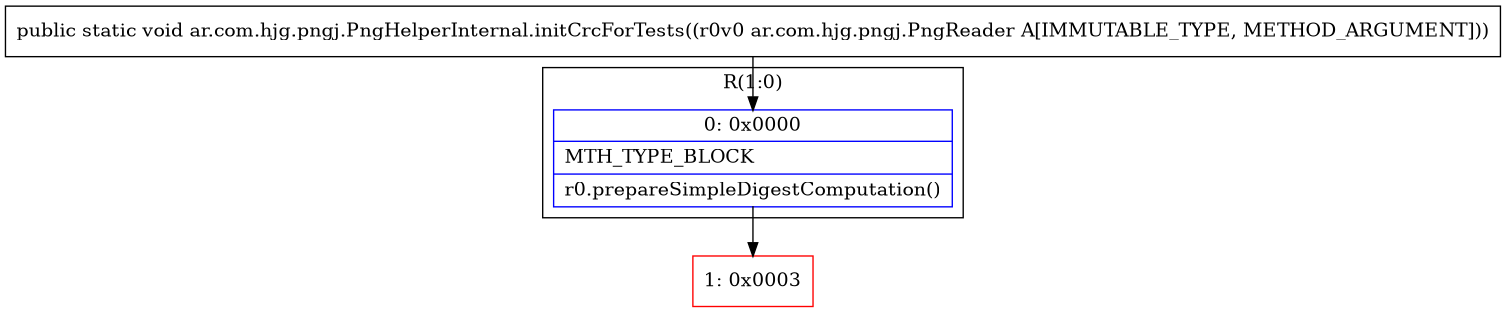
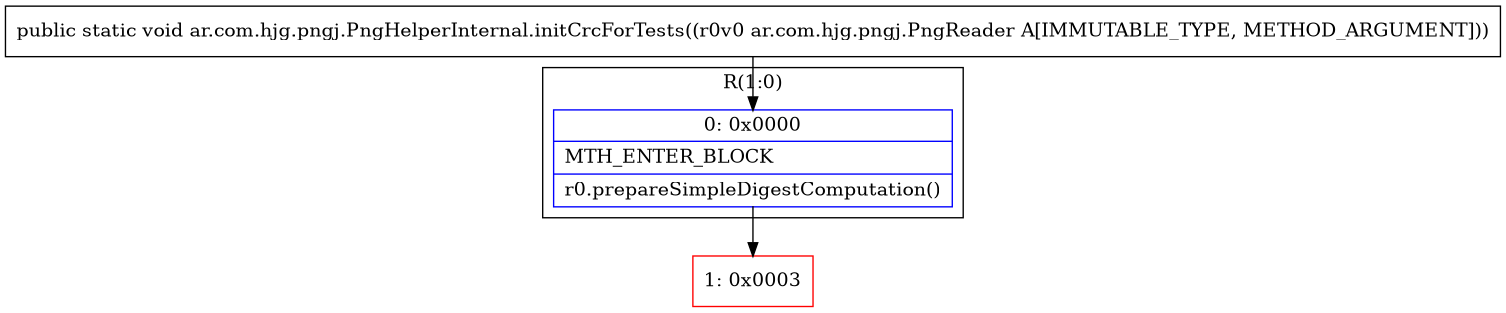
(659, 157) -> (670, 157)
